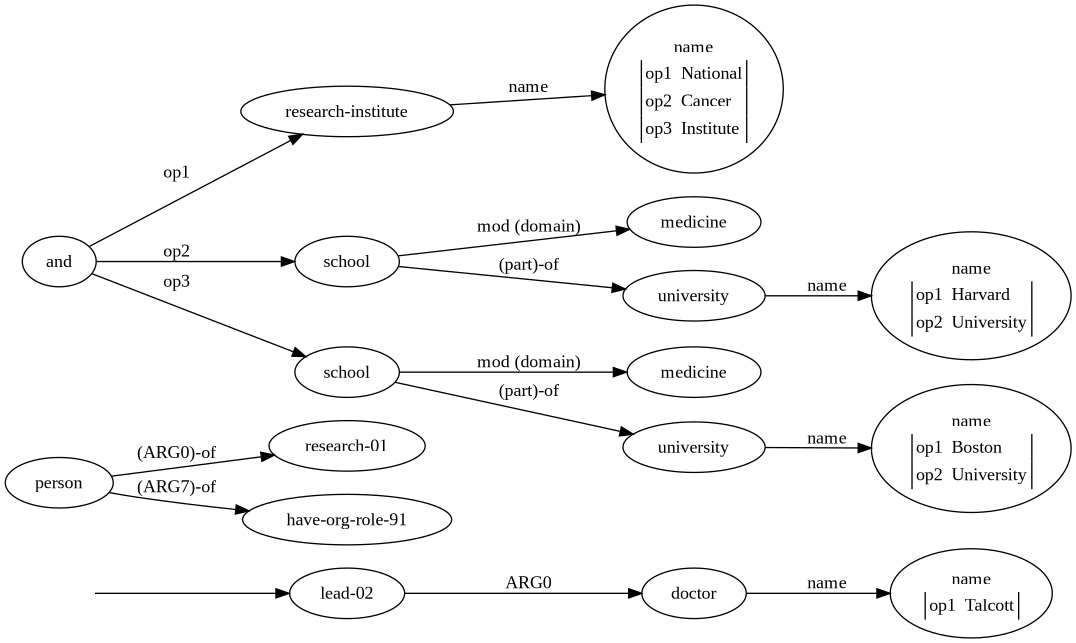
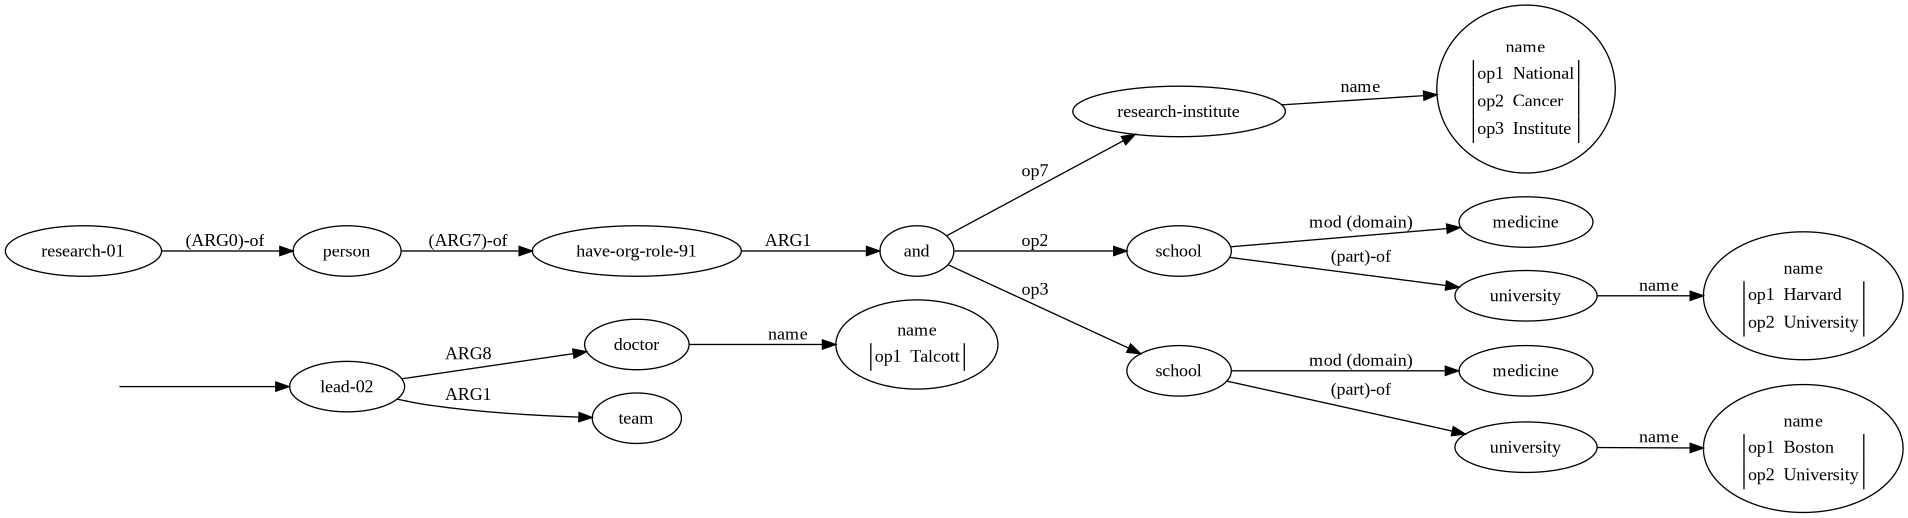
(177, 173) -> (1035, 171)
none -> (804, 251)
none -> (637, 418)
(186, 466) -> (221, 251)
(529, 583) -> (469, 354)
